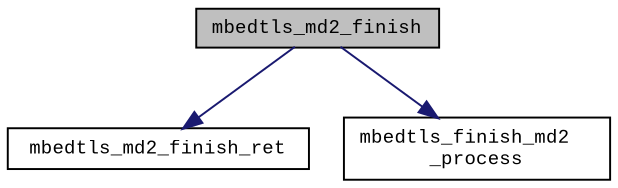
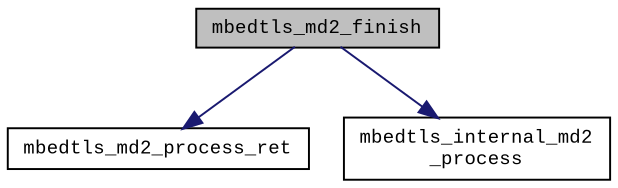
(158, 149) -> (158, 149)
(477, 149) -> (477, 149)
